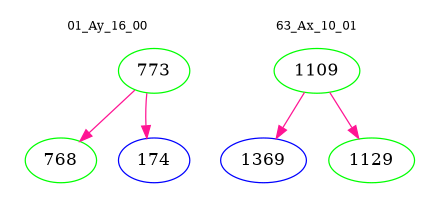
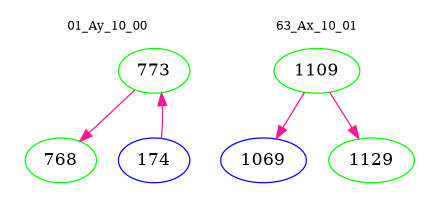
(108, 27) -> (108, 27)
(146, 109) -> (162, 122)
(264, 160) -> (264, 160)
